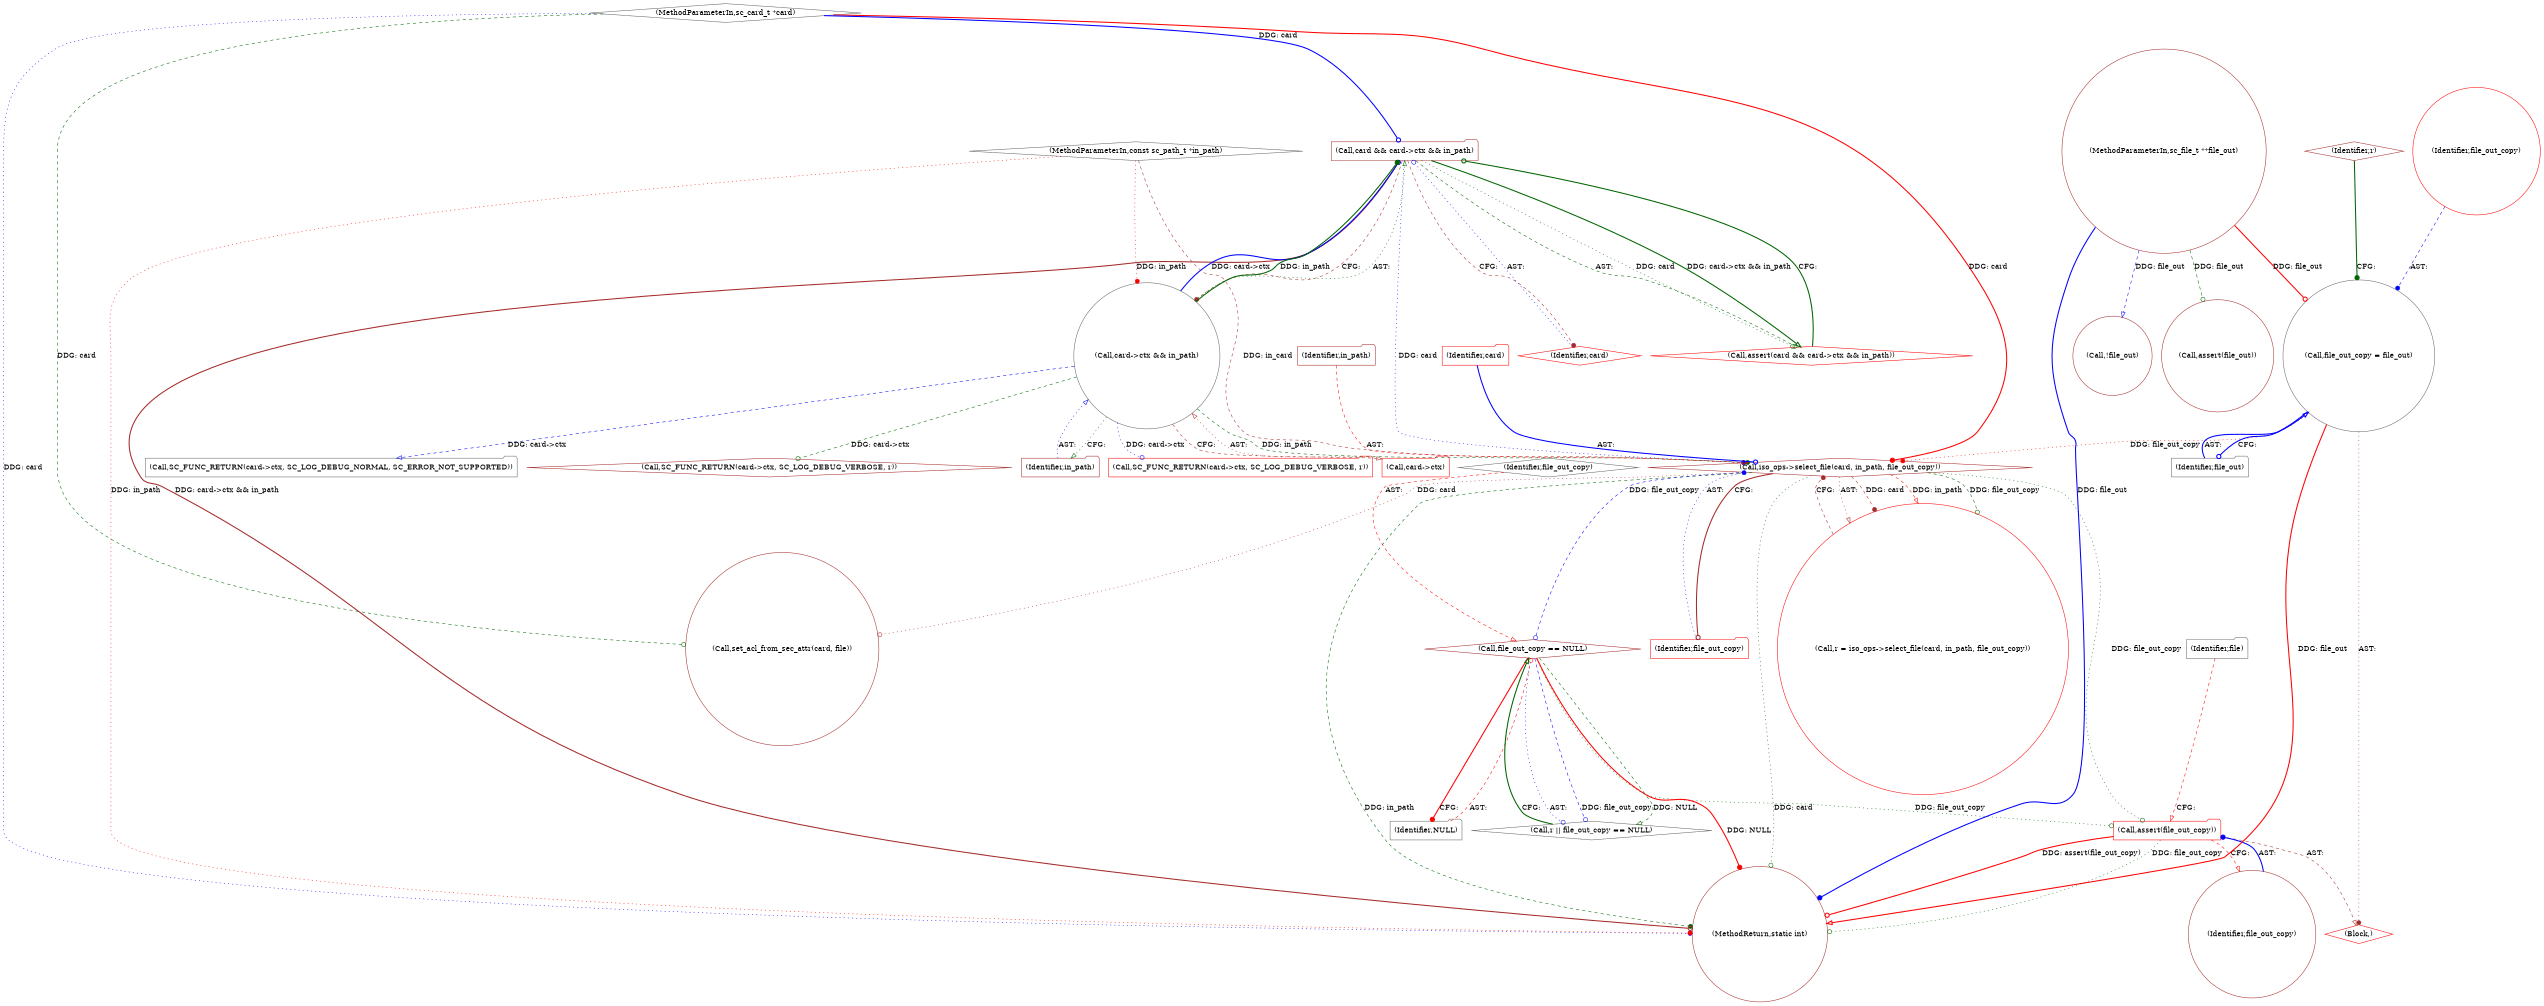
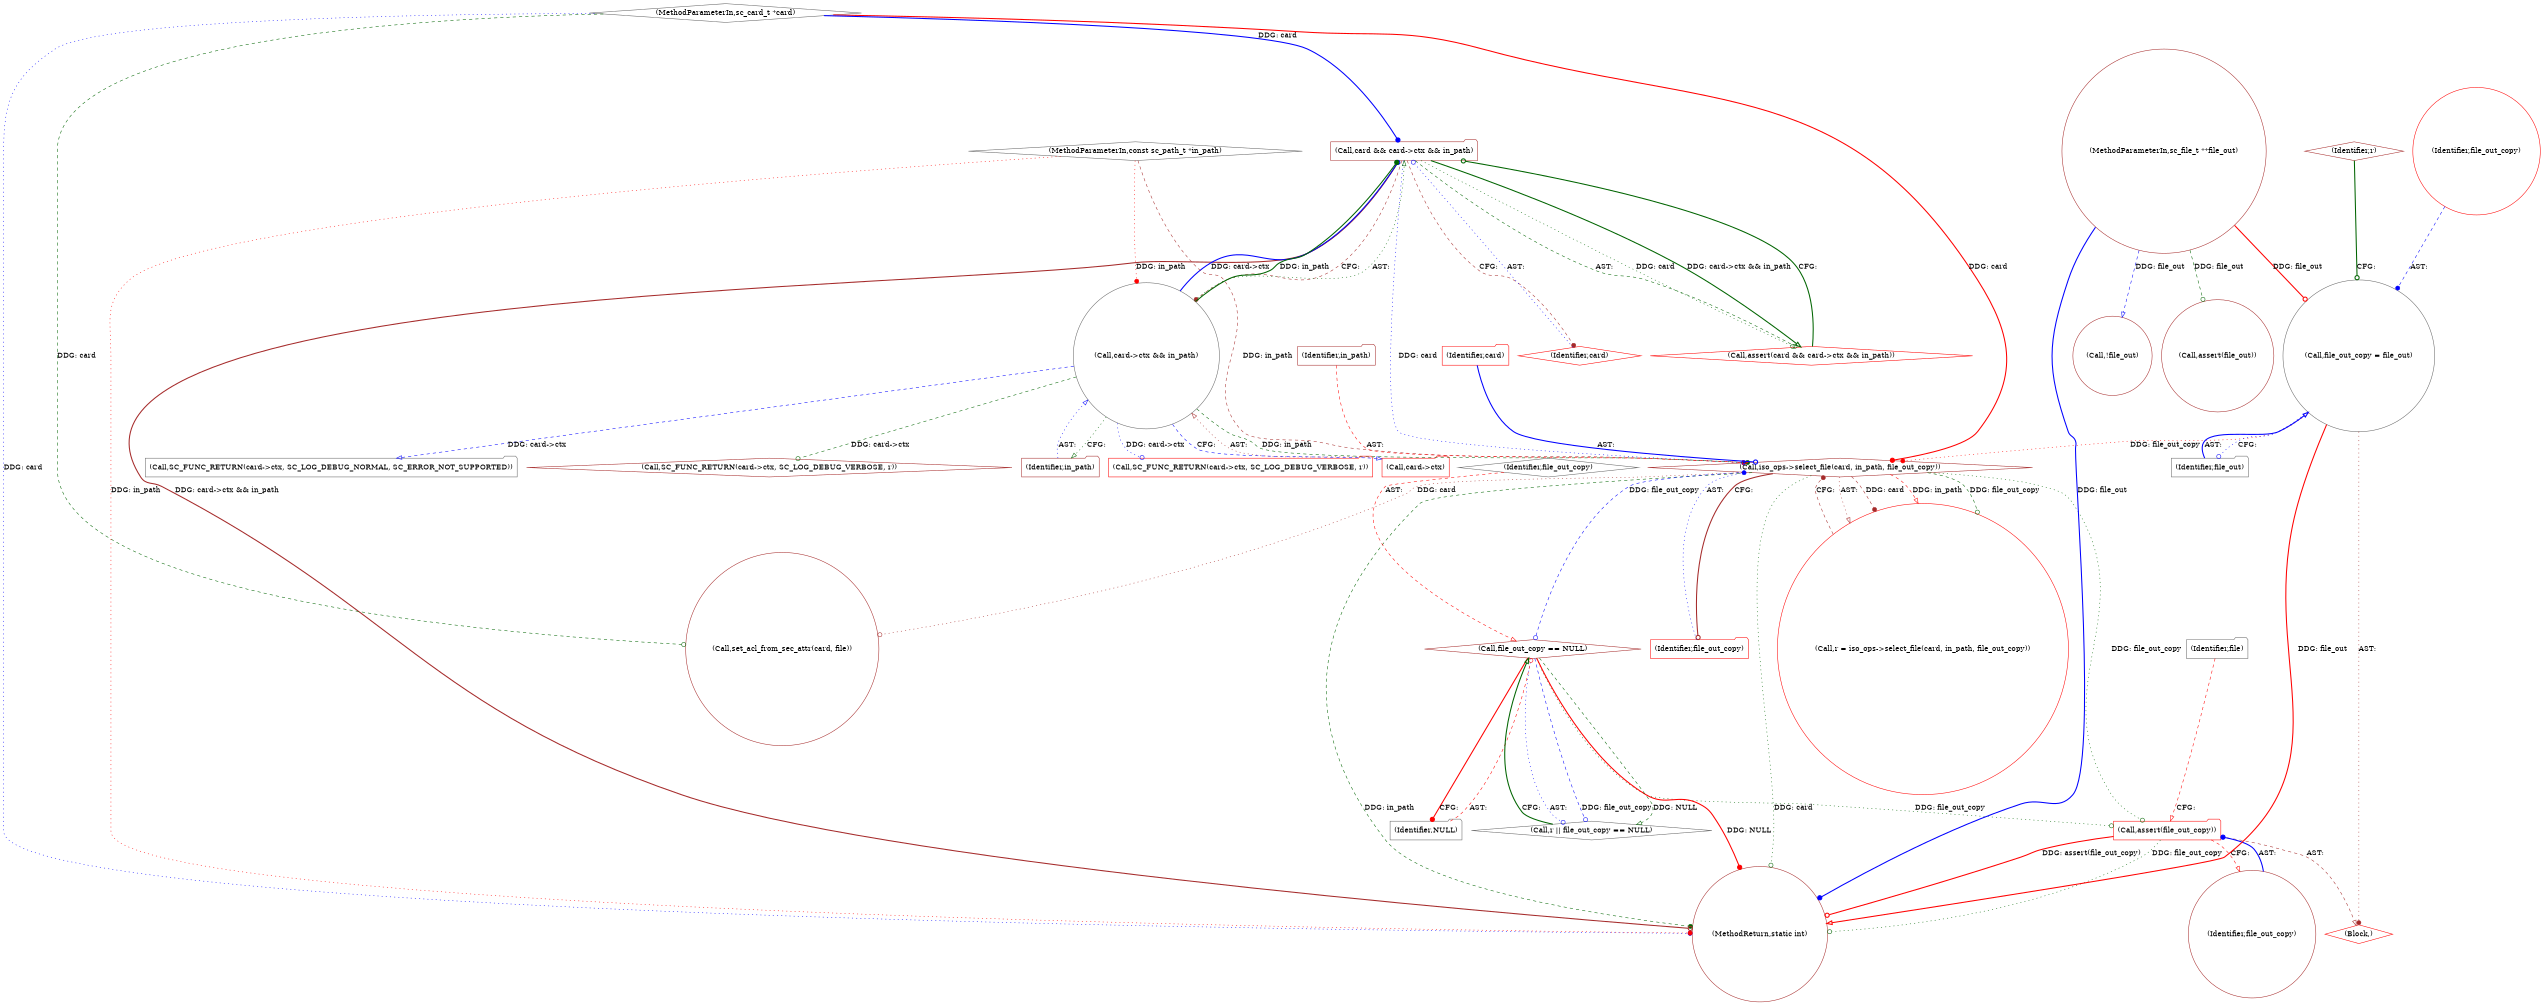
(1131, 28) -> (1130, 28)
(2356, 218) -> (2356, 218)
(1268, 356) -> (1268, 356)
(2265, 436) -> (2265, 436)
(1237, 455) -> (1237, 455)
